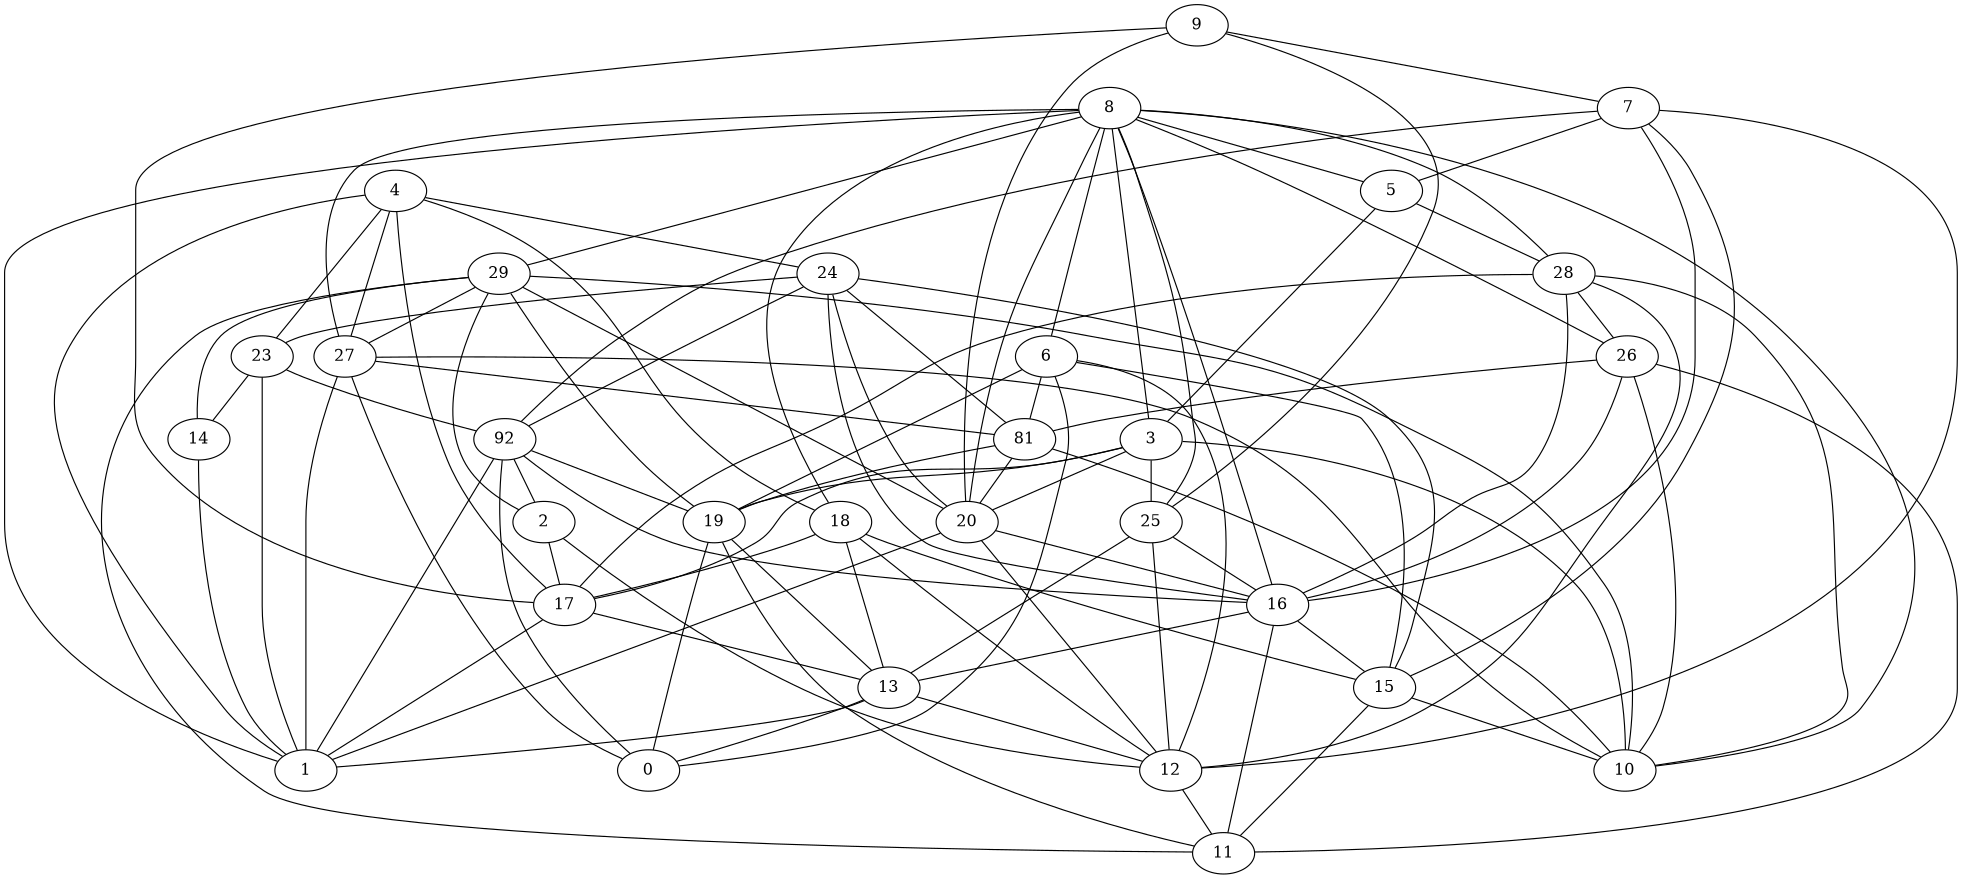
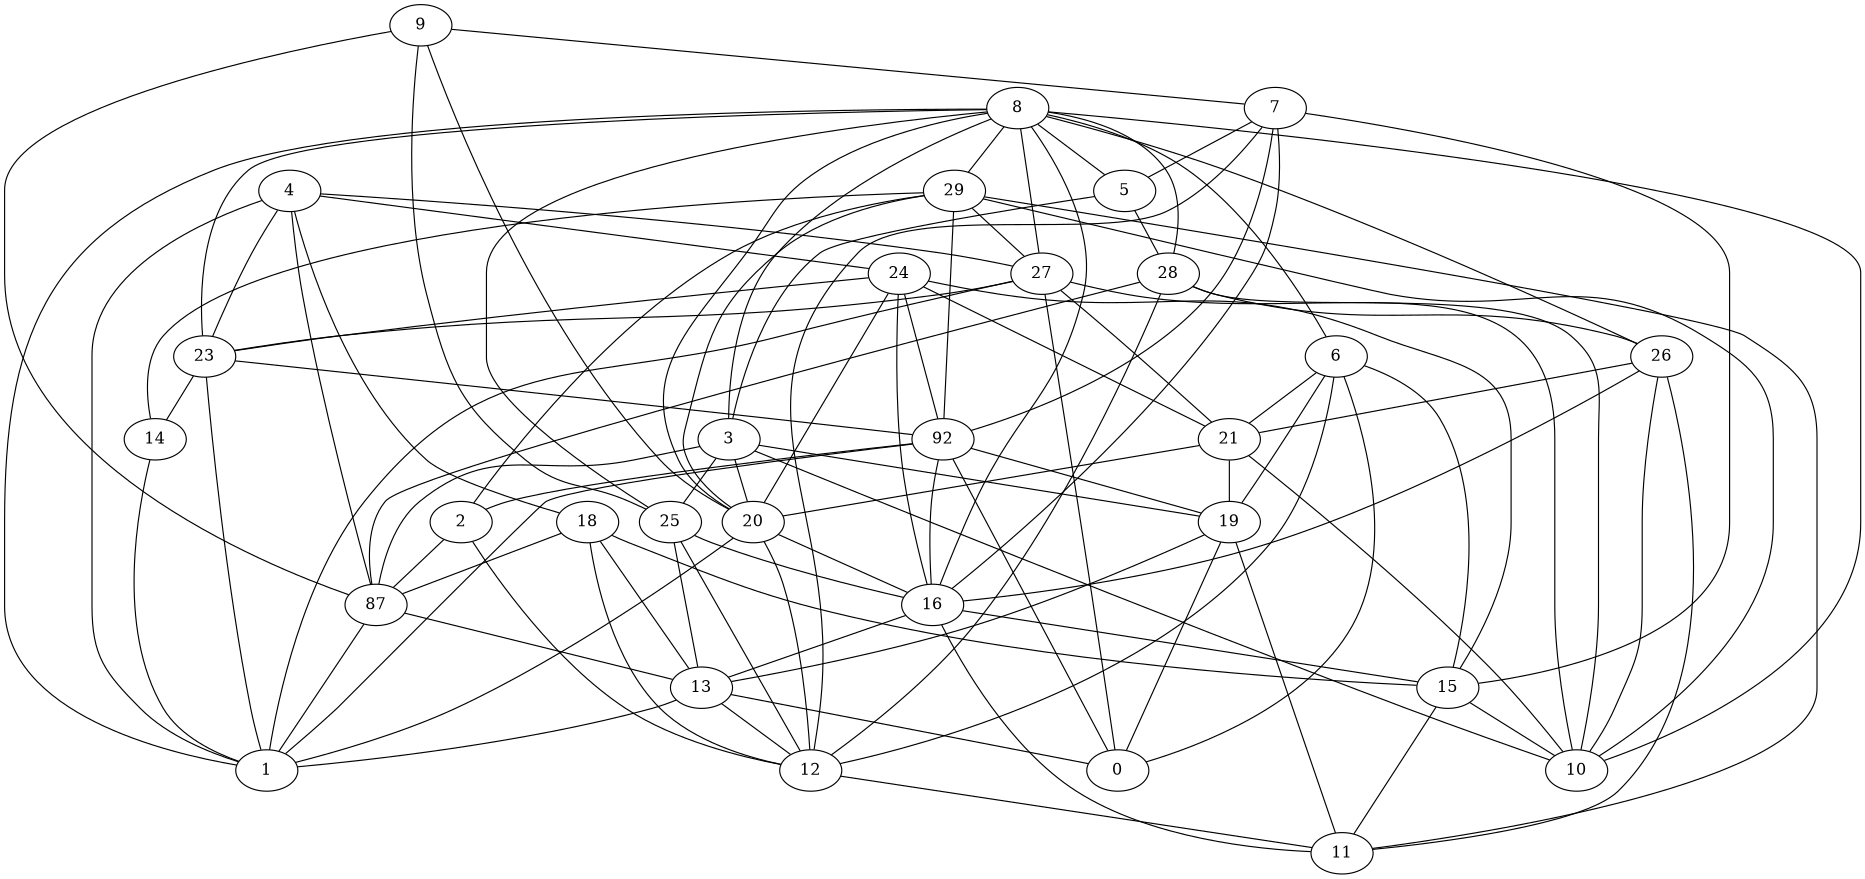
(808, 227) -> (526, 127)
none -> (624, 318)
(593, 408) -> (949, 315)
(1025, 439) -> (1229, 439)
(1496, 488) -> none
(565, 605) -> (376, 605)
